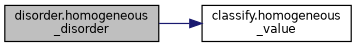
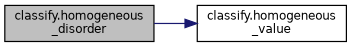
(82, 23) -> (79, 23)
